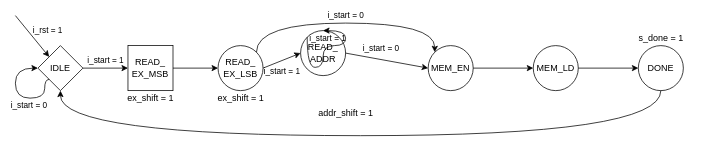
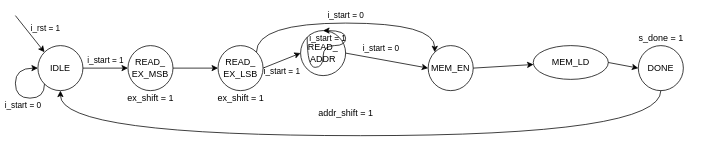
(60, 68) -> (60, 68)
(150, 68) -> (150, 68)
(555, 68) -> (570, 62)
